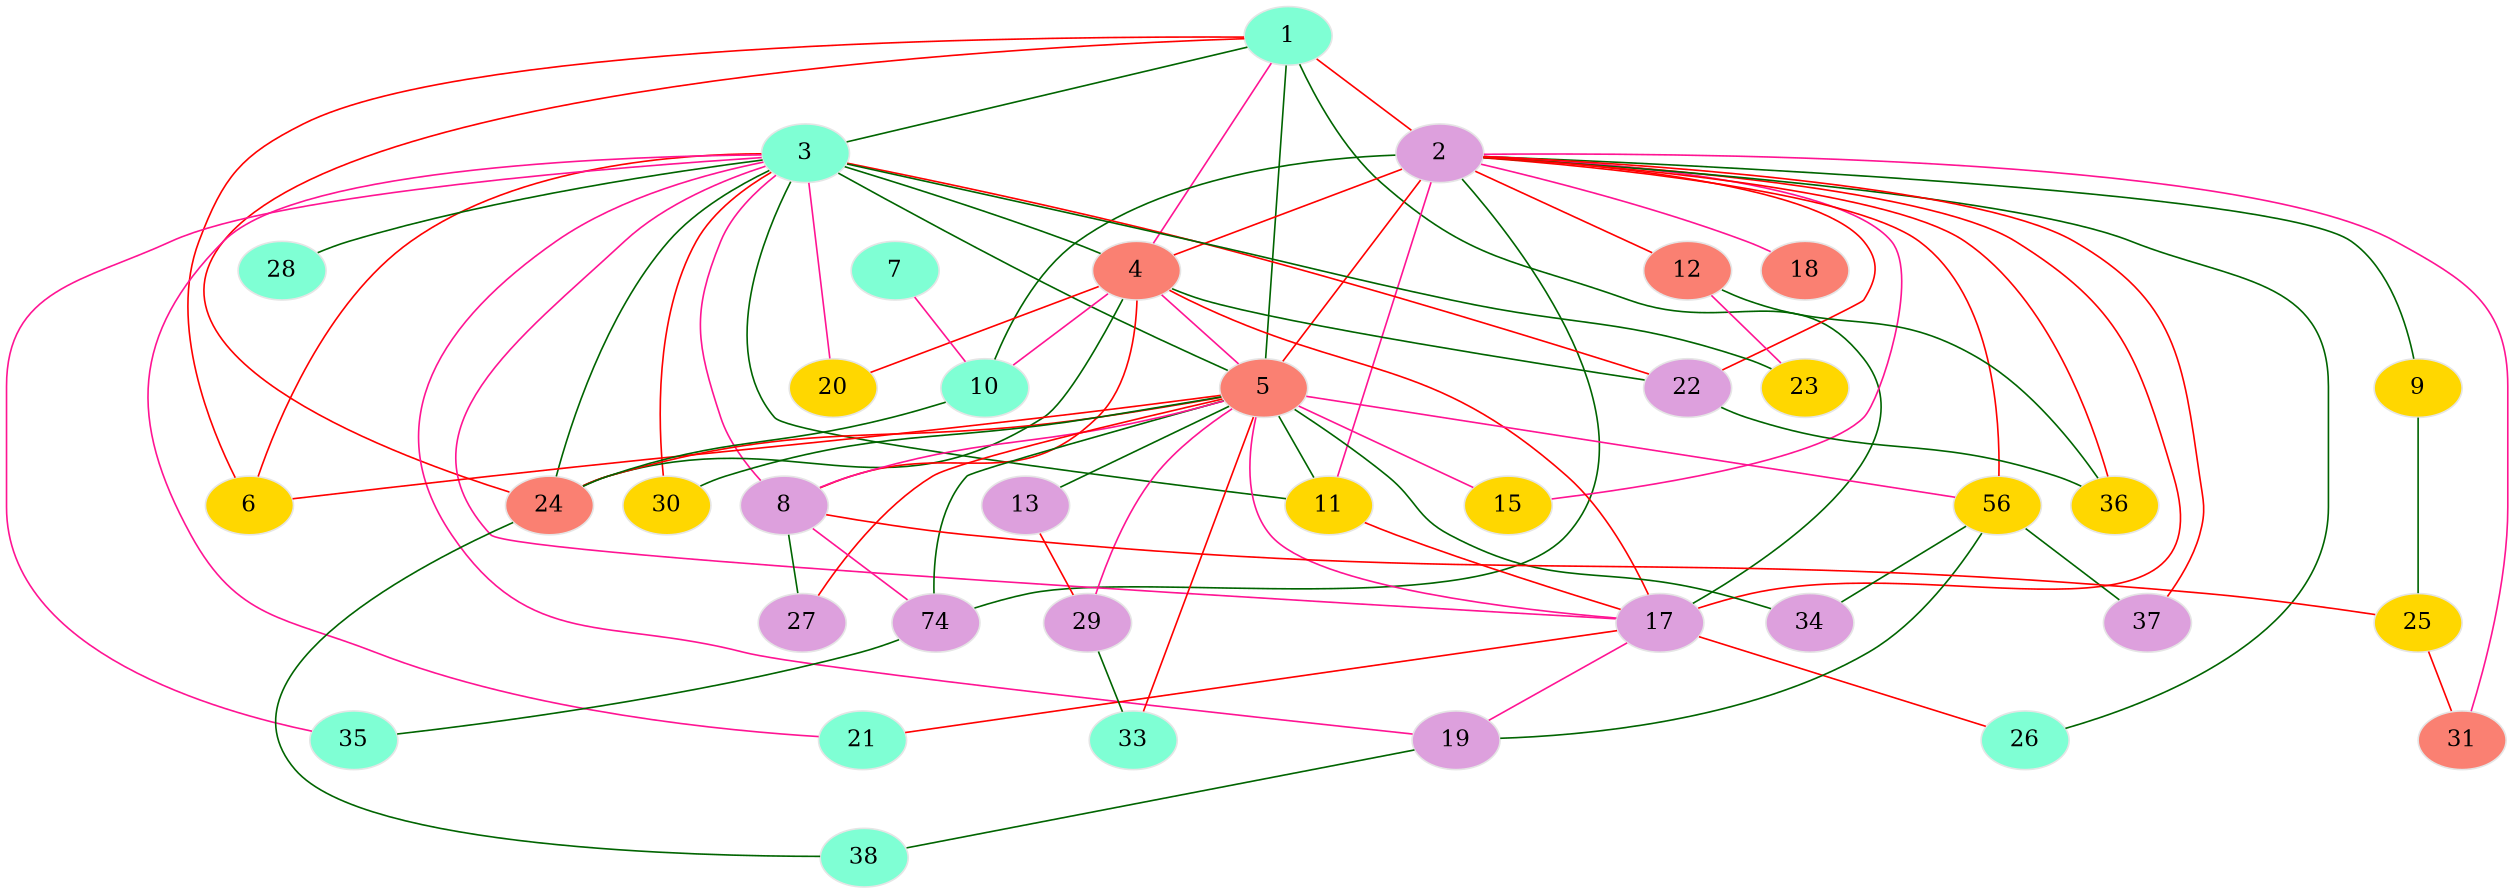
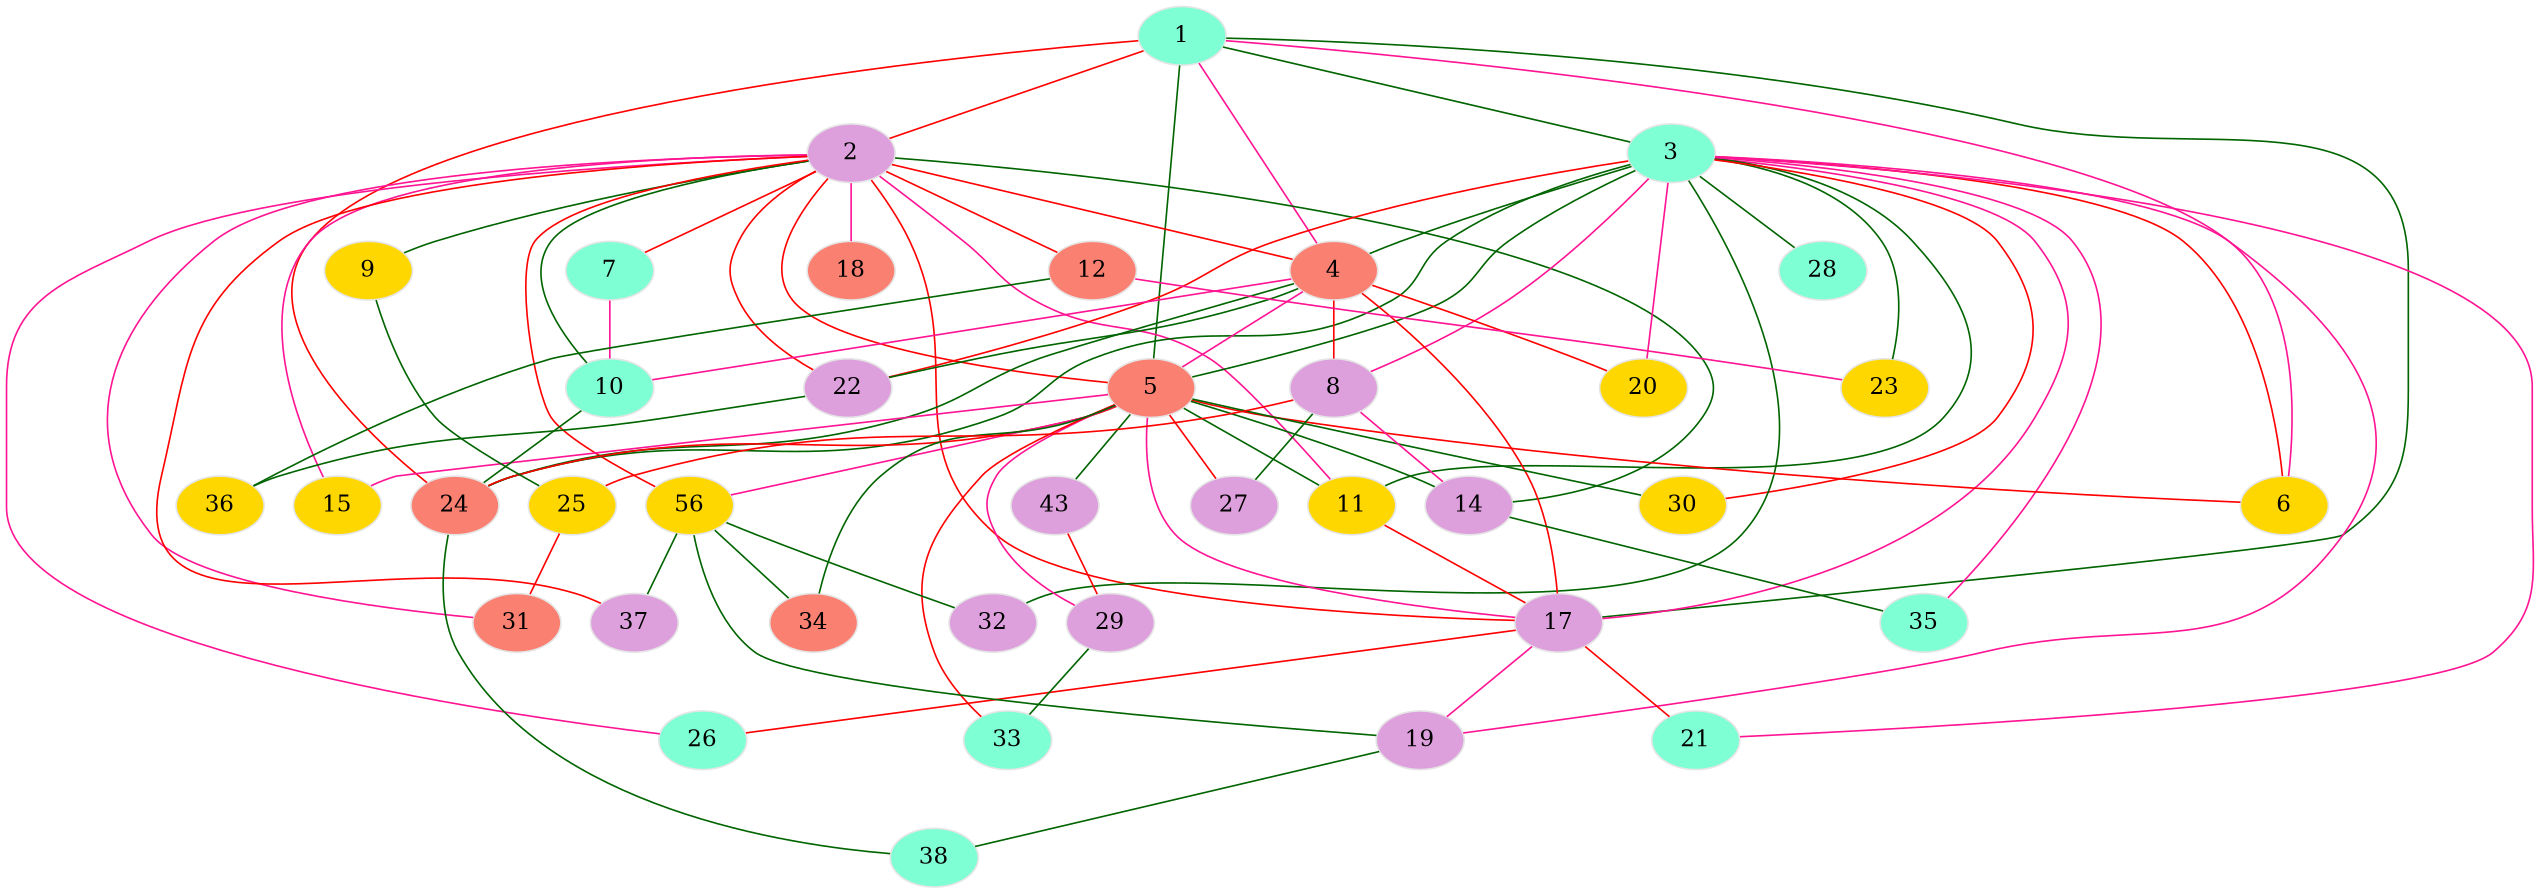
(567, 66) -> (1862, 121)
(1903, 216) -> (731, 212)
(2178, 258) -> (9, 363)
(1021, 441) -> none
(1026, 505) -> (1055, 505)
(936, 623) -> (1469, 505)
none -> (993, 623)
(1810, 623) -> (814, 623)
